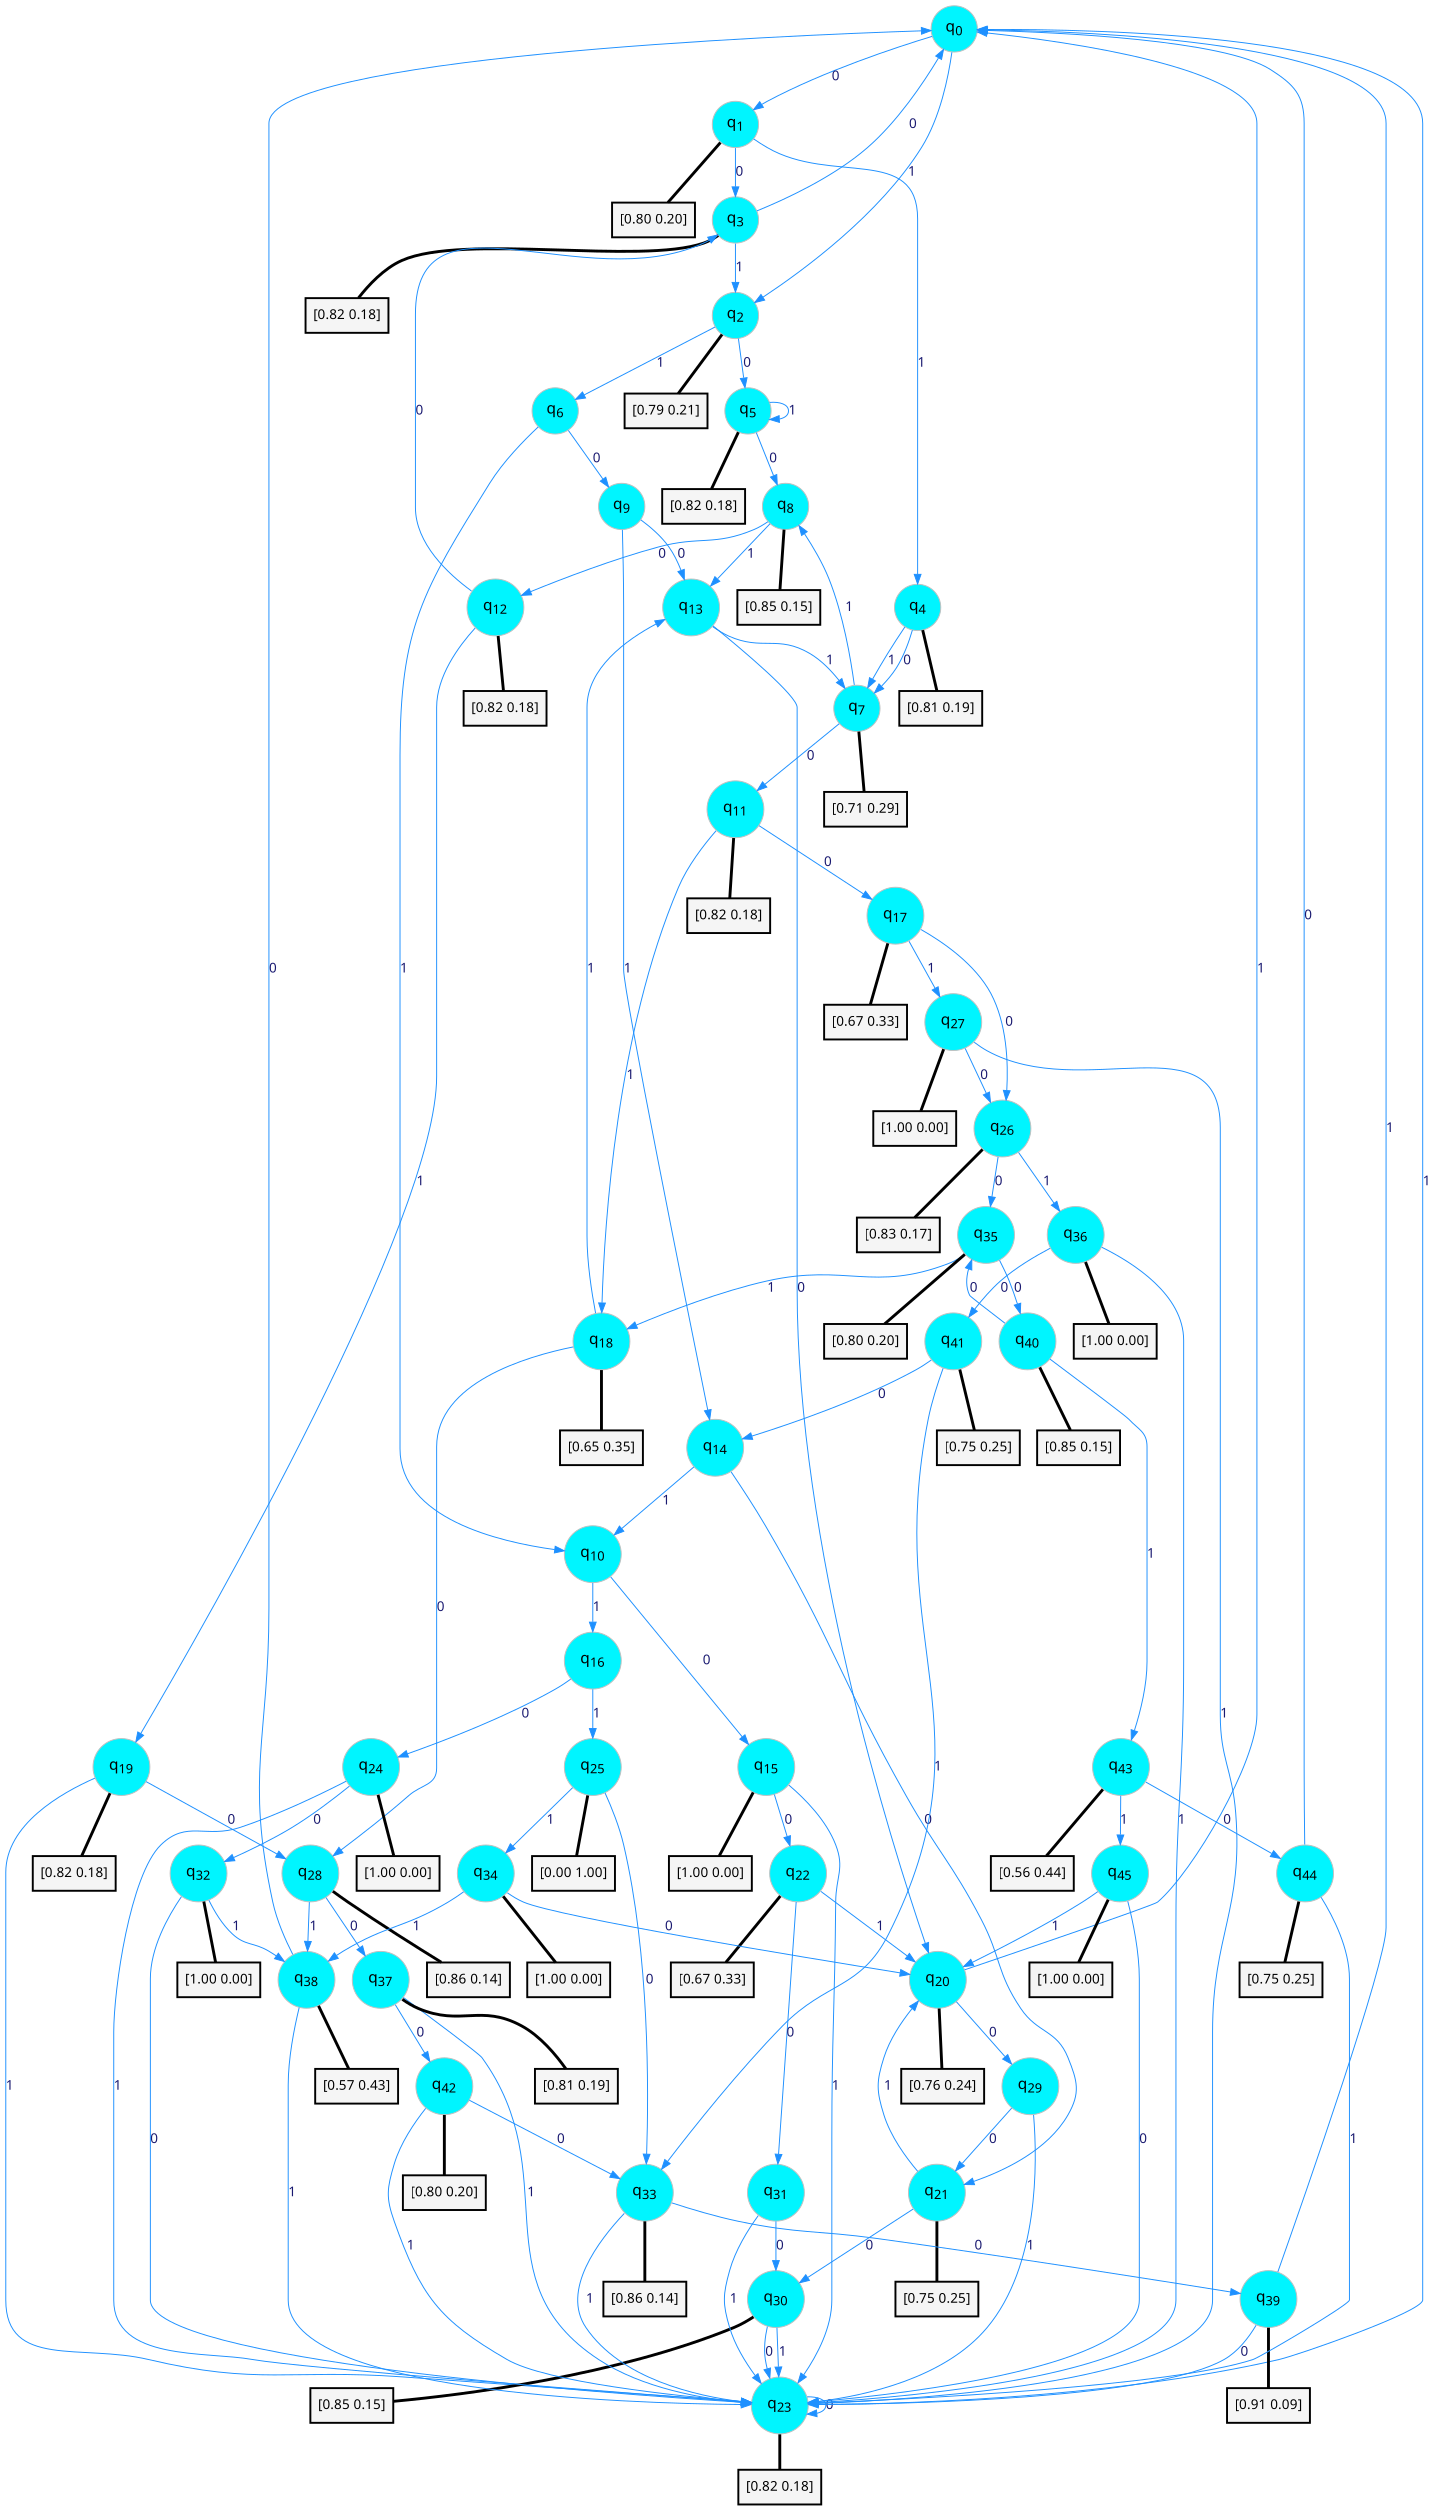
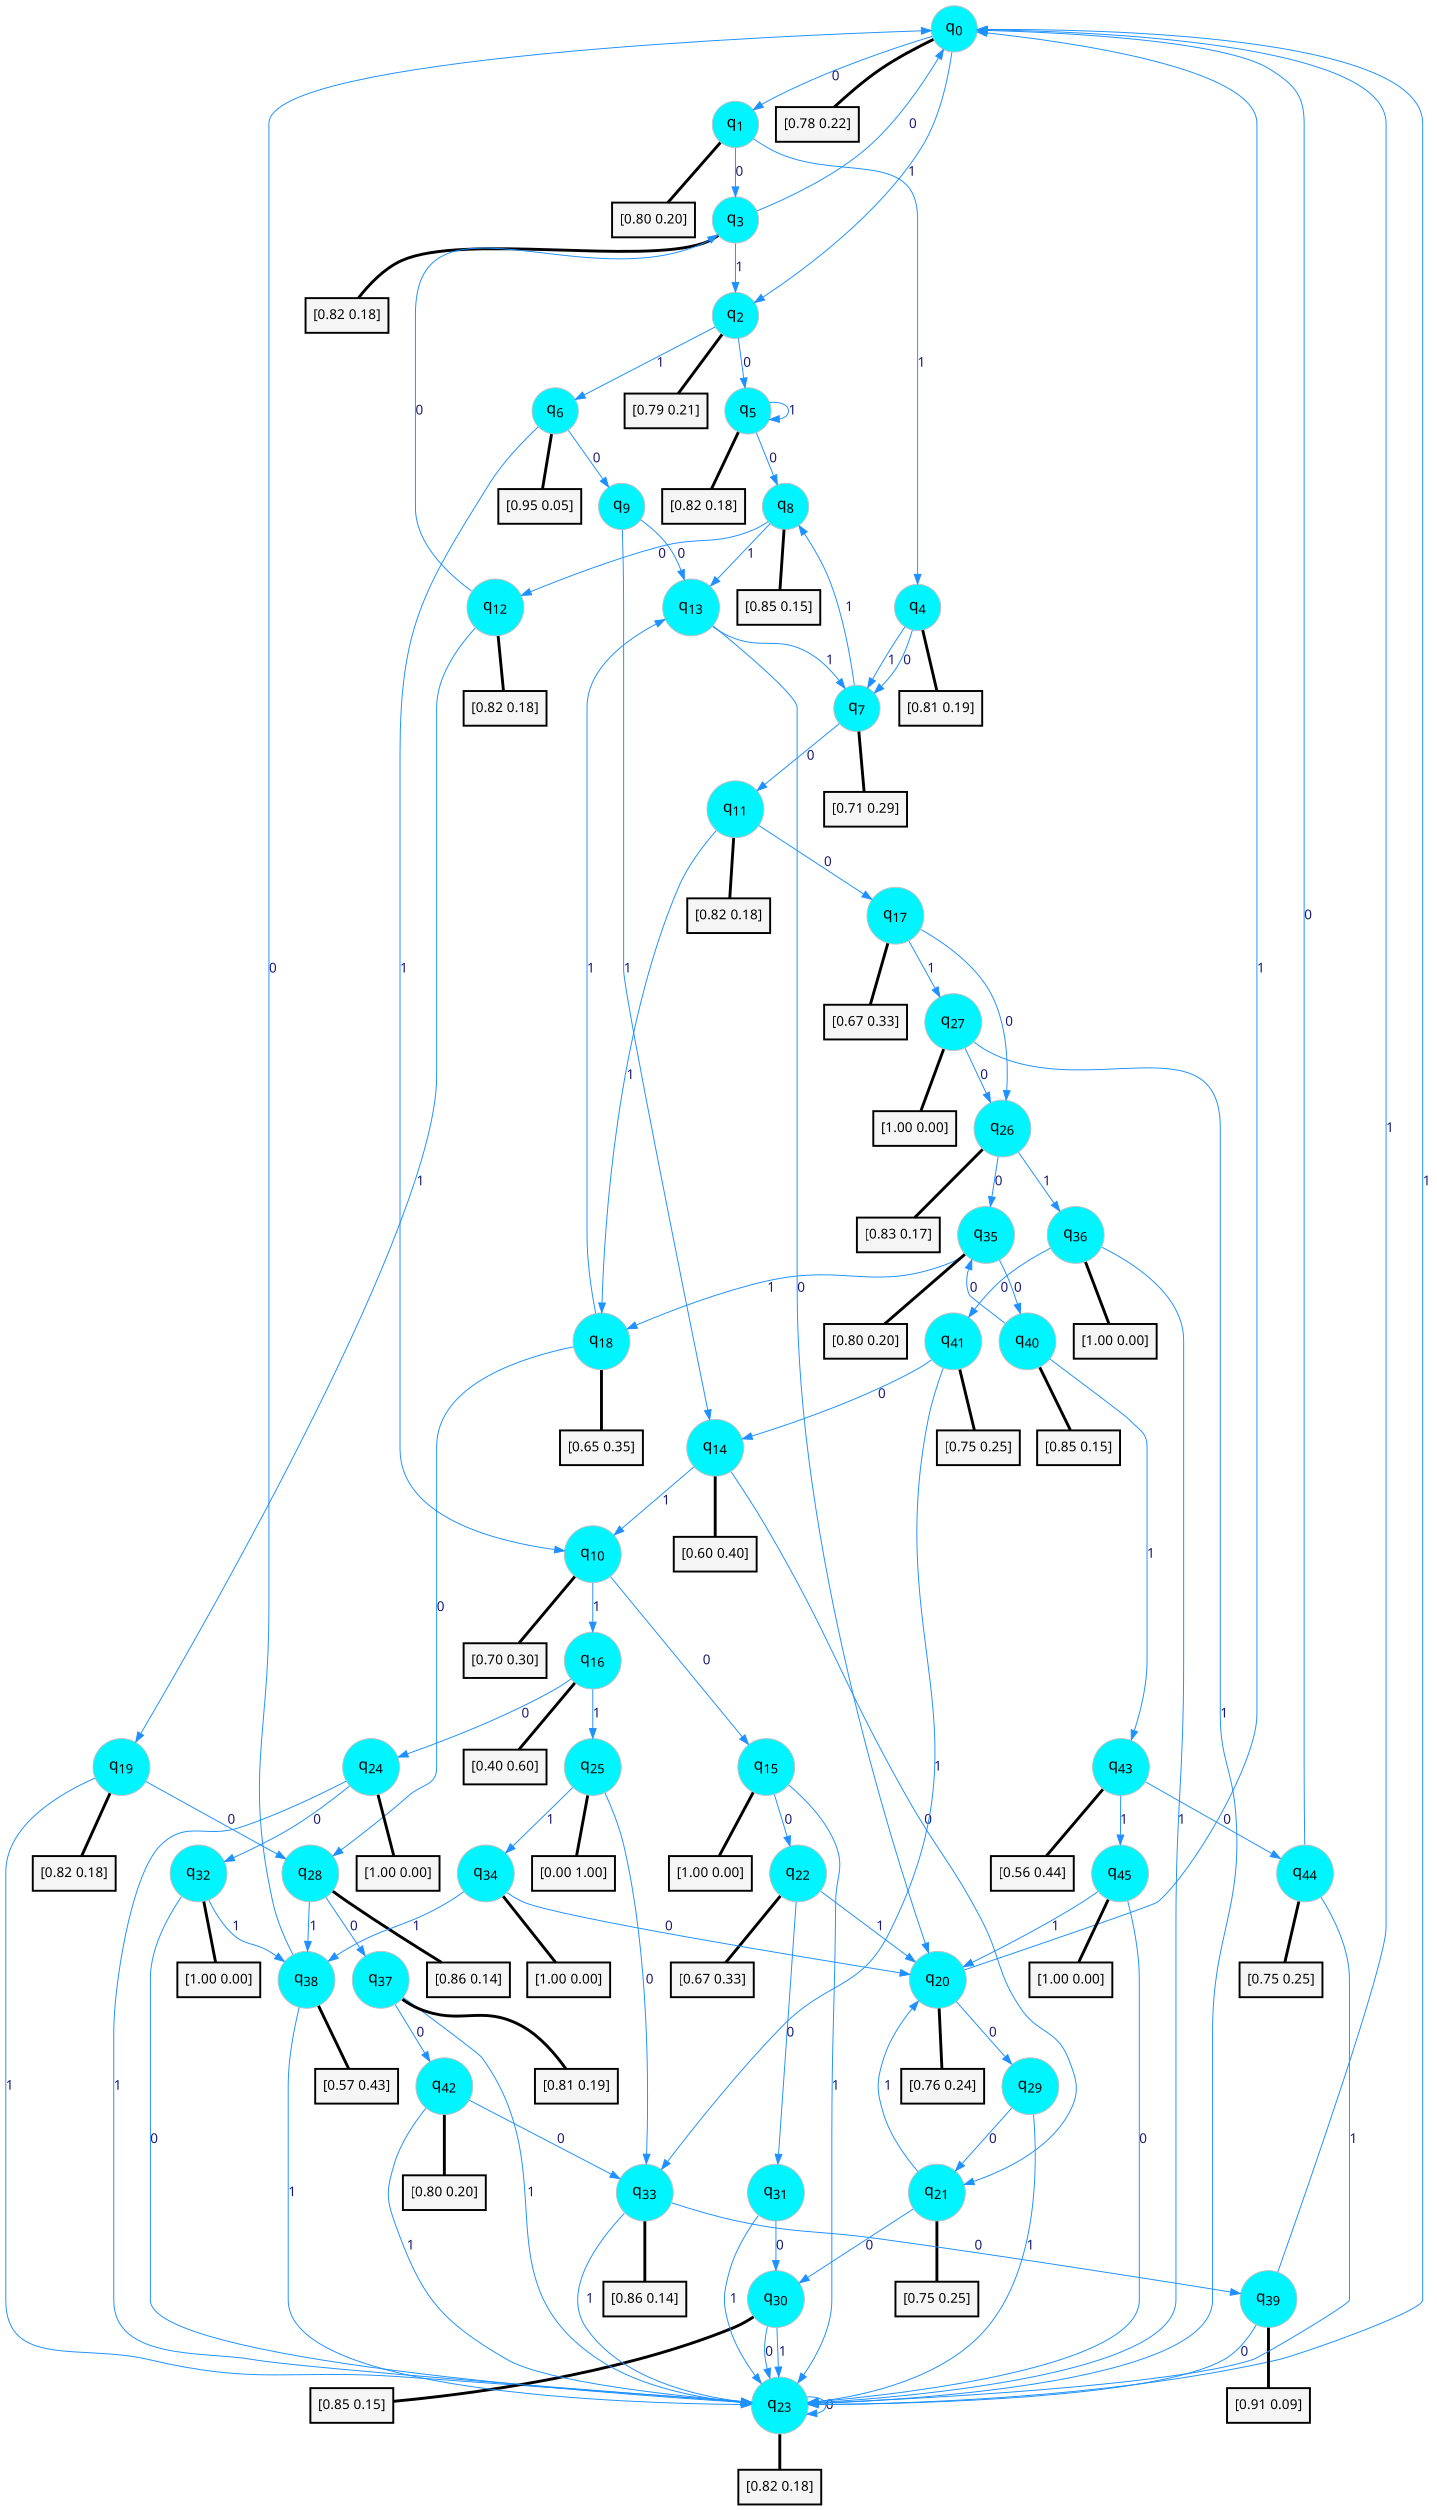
none -> (817, 124)
none -> (540, 506)
none -> (715, 1554)
none -> (505, 1661)
none -> (505, 1767)
